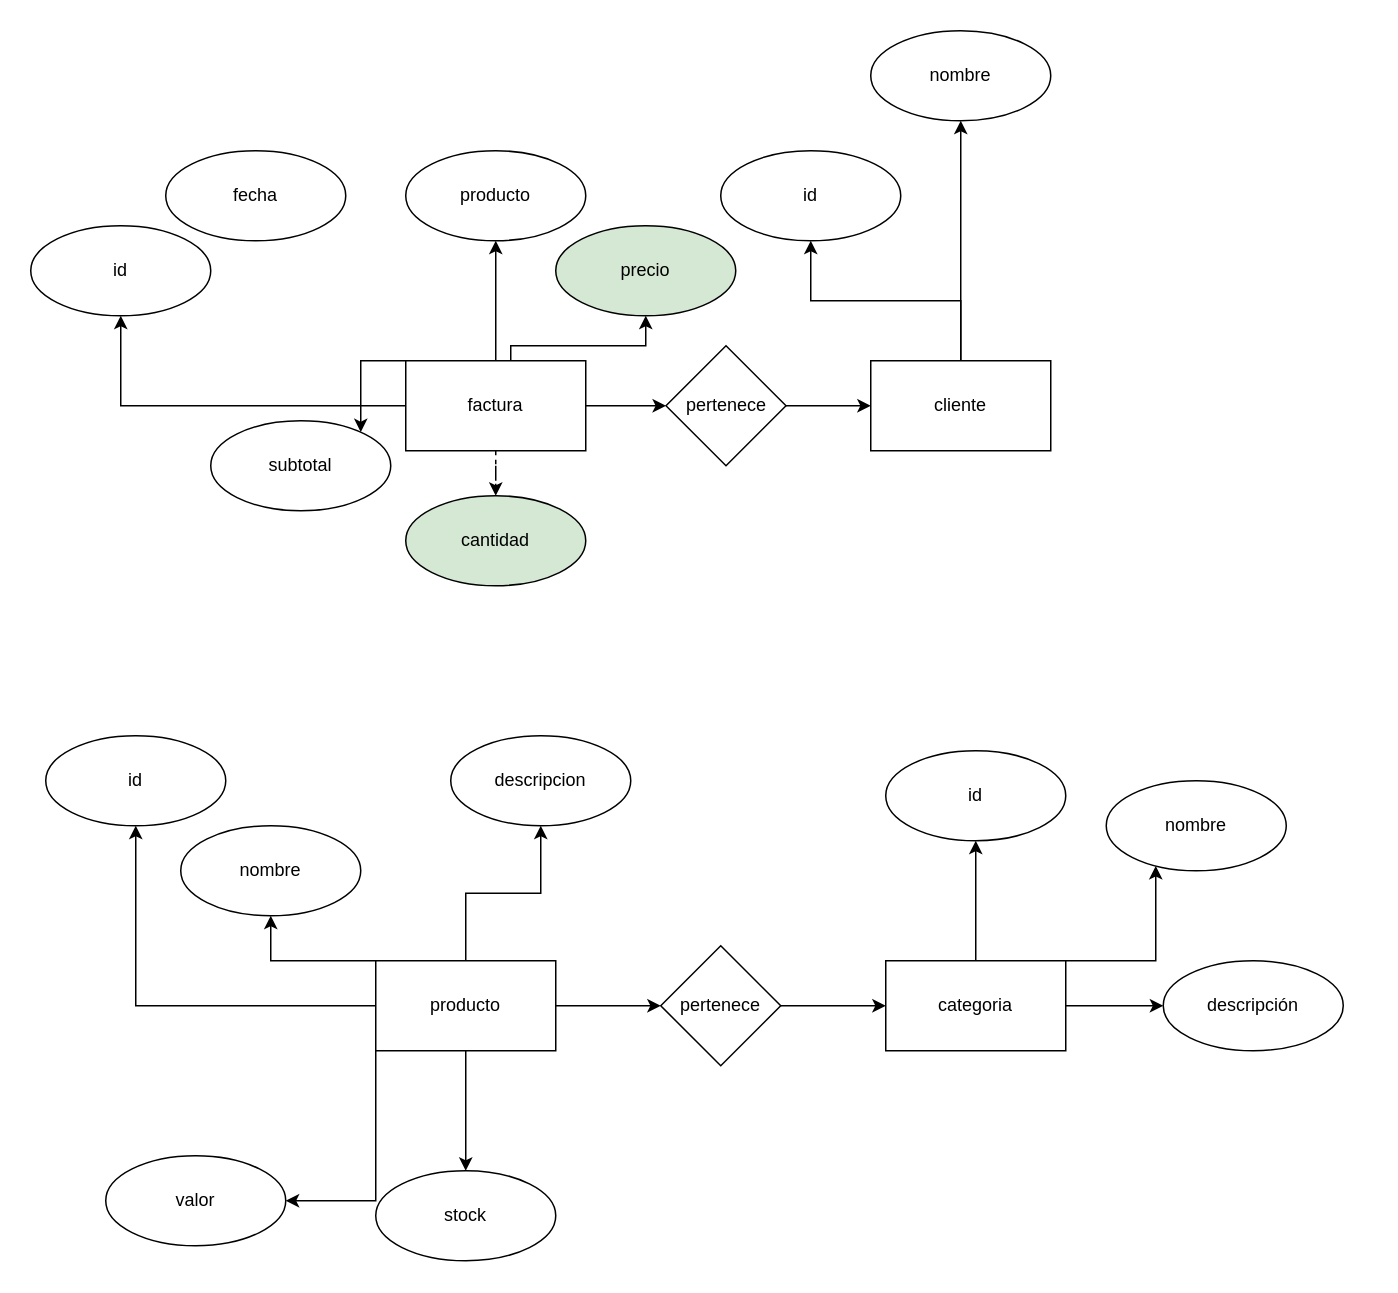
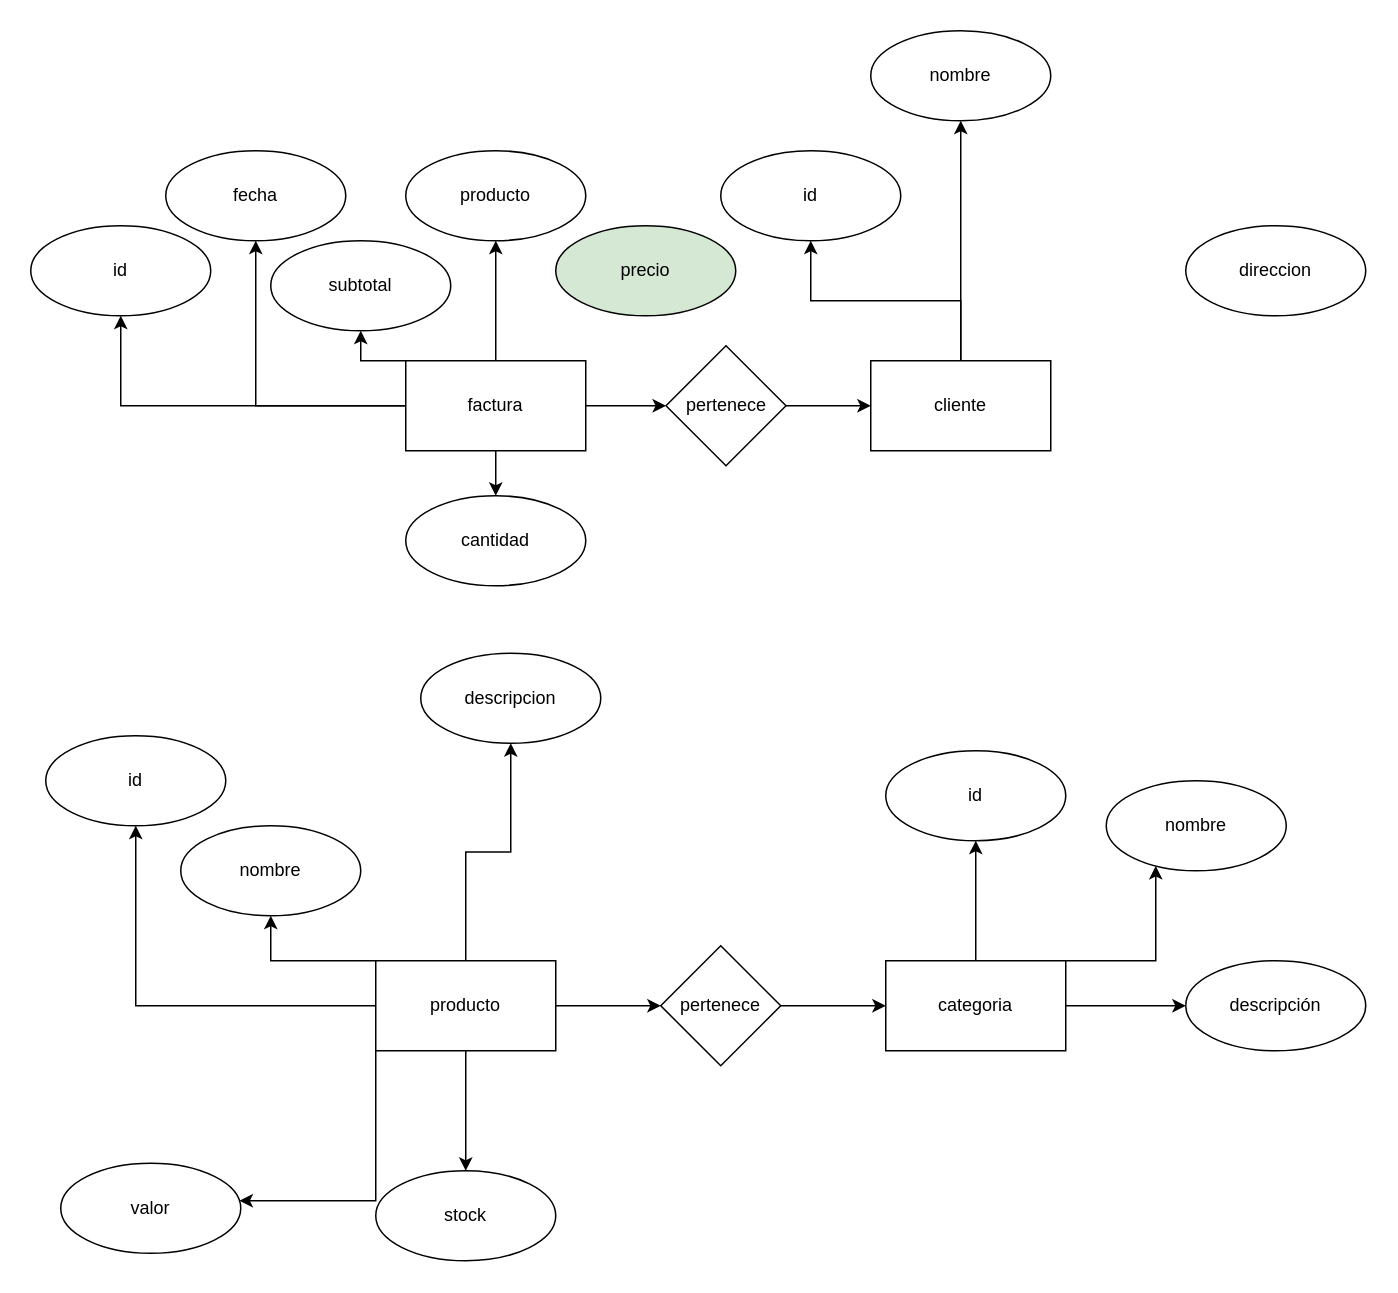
none -> (1276, 271)
none -> (256, 327)
(581, 346) -> none
(496, 460) -> (496, 460)
(301, 466) -> (361, 286)
(496, 541) -> (496, 541)
(541, 781) -> (511, 698)
(1253, 1006) -> (1276, 1006)
(196, 1201) -> (151, 1208)
